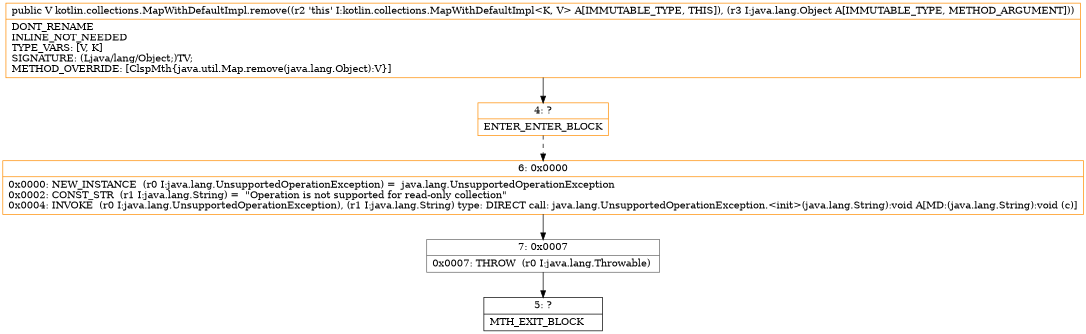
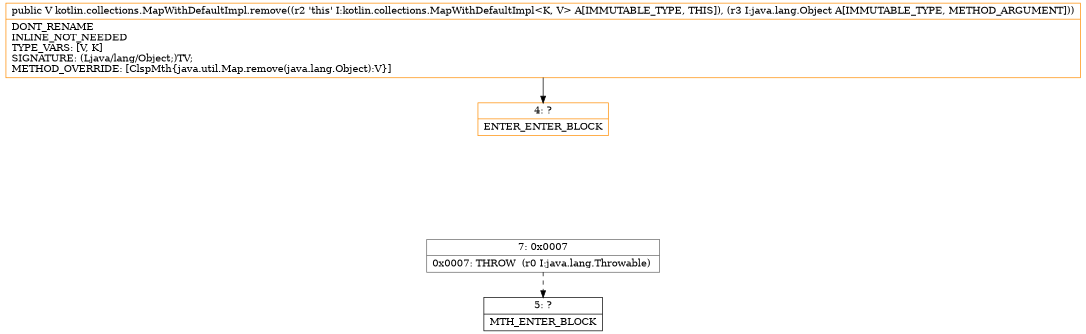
(543, 188) -> none
(543, 281) -> (543, 281)
(537, 322) -> (543, 322)
